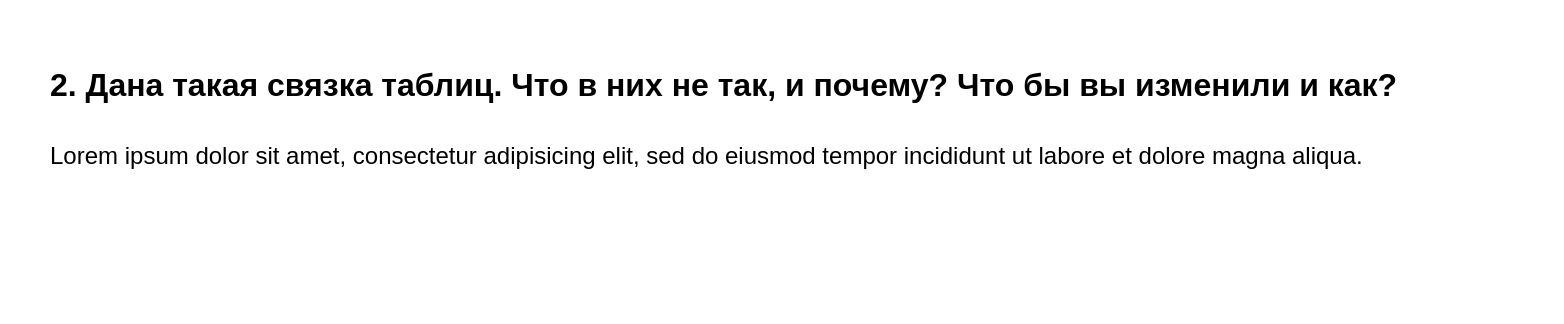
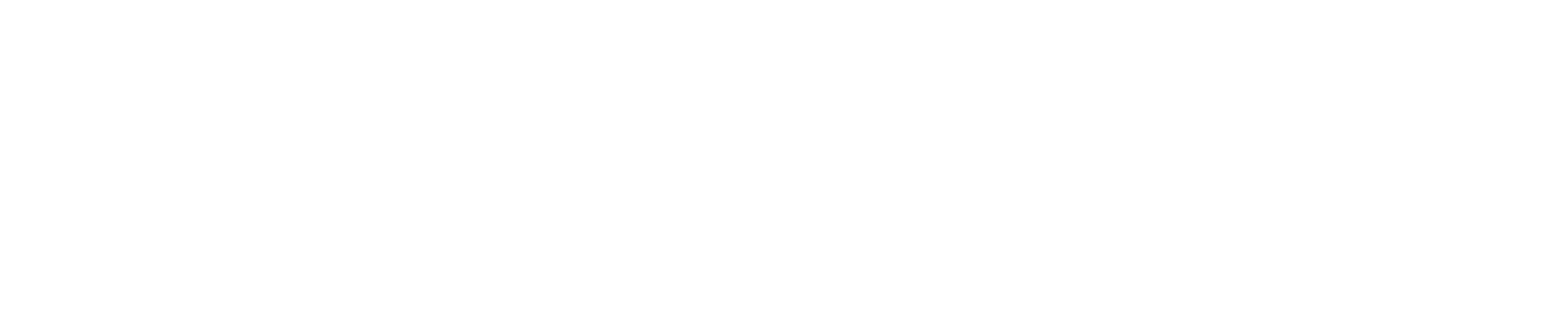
(781, 161) -> none
